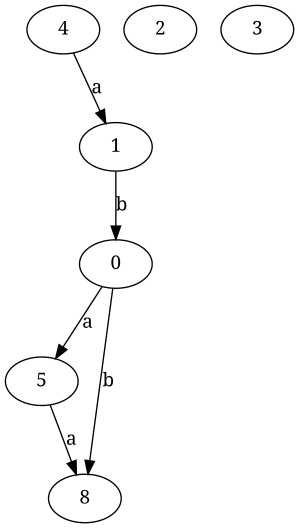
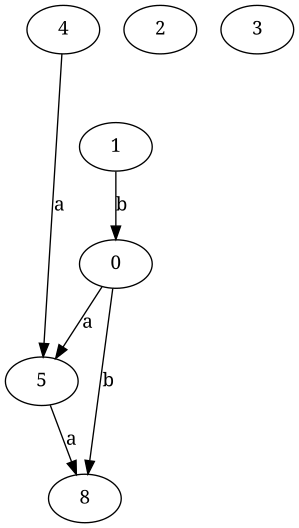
(87, 82) -> (53, 199)
